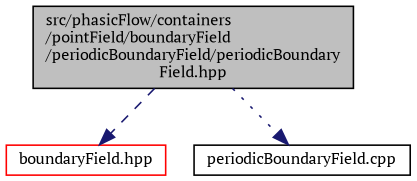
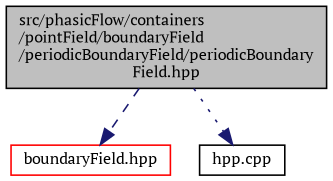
(302, 160) -> (242, 160)
